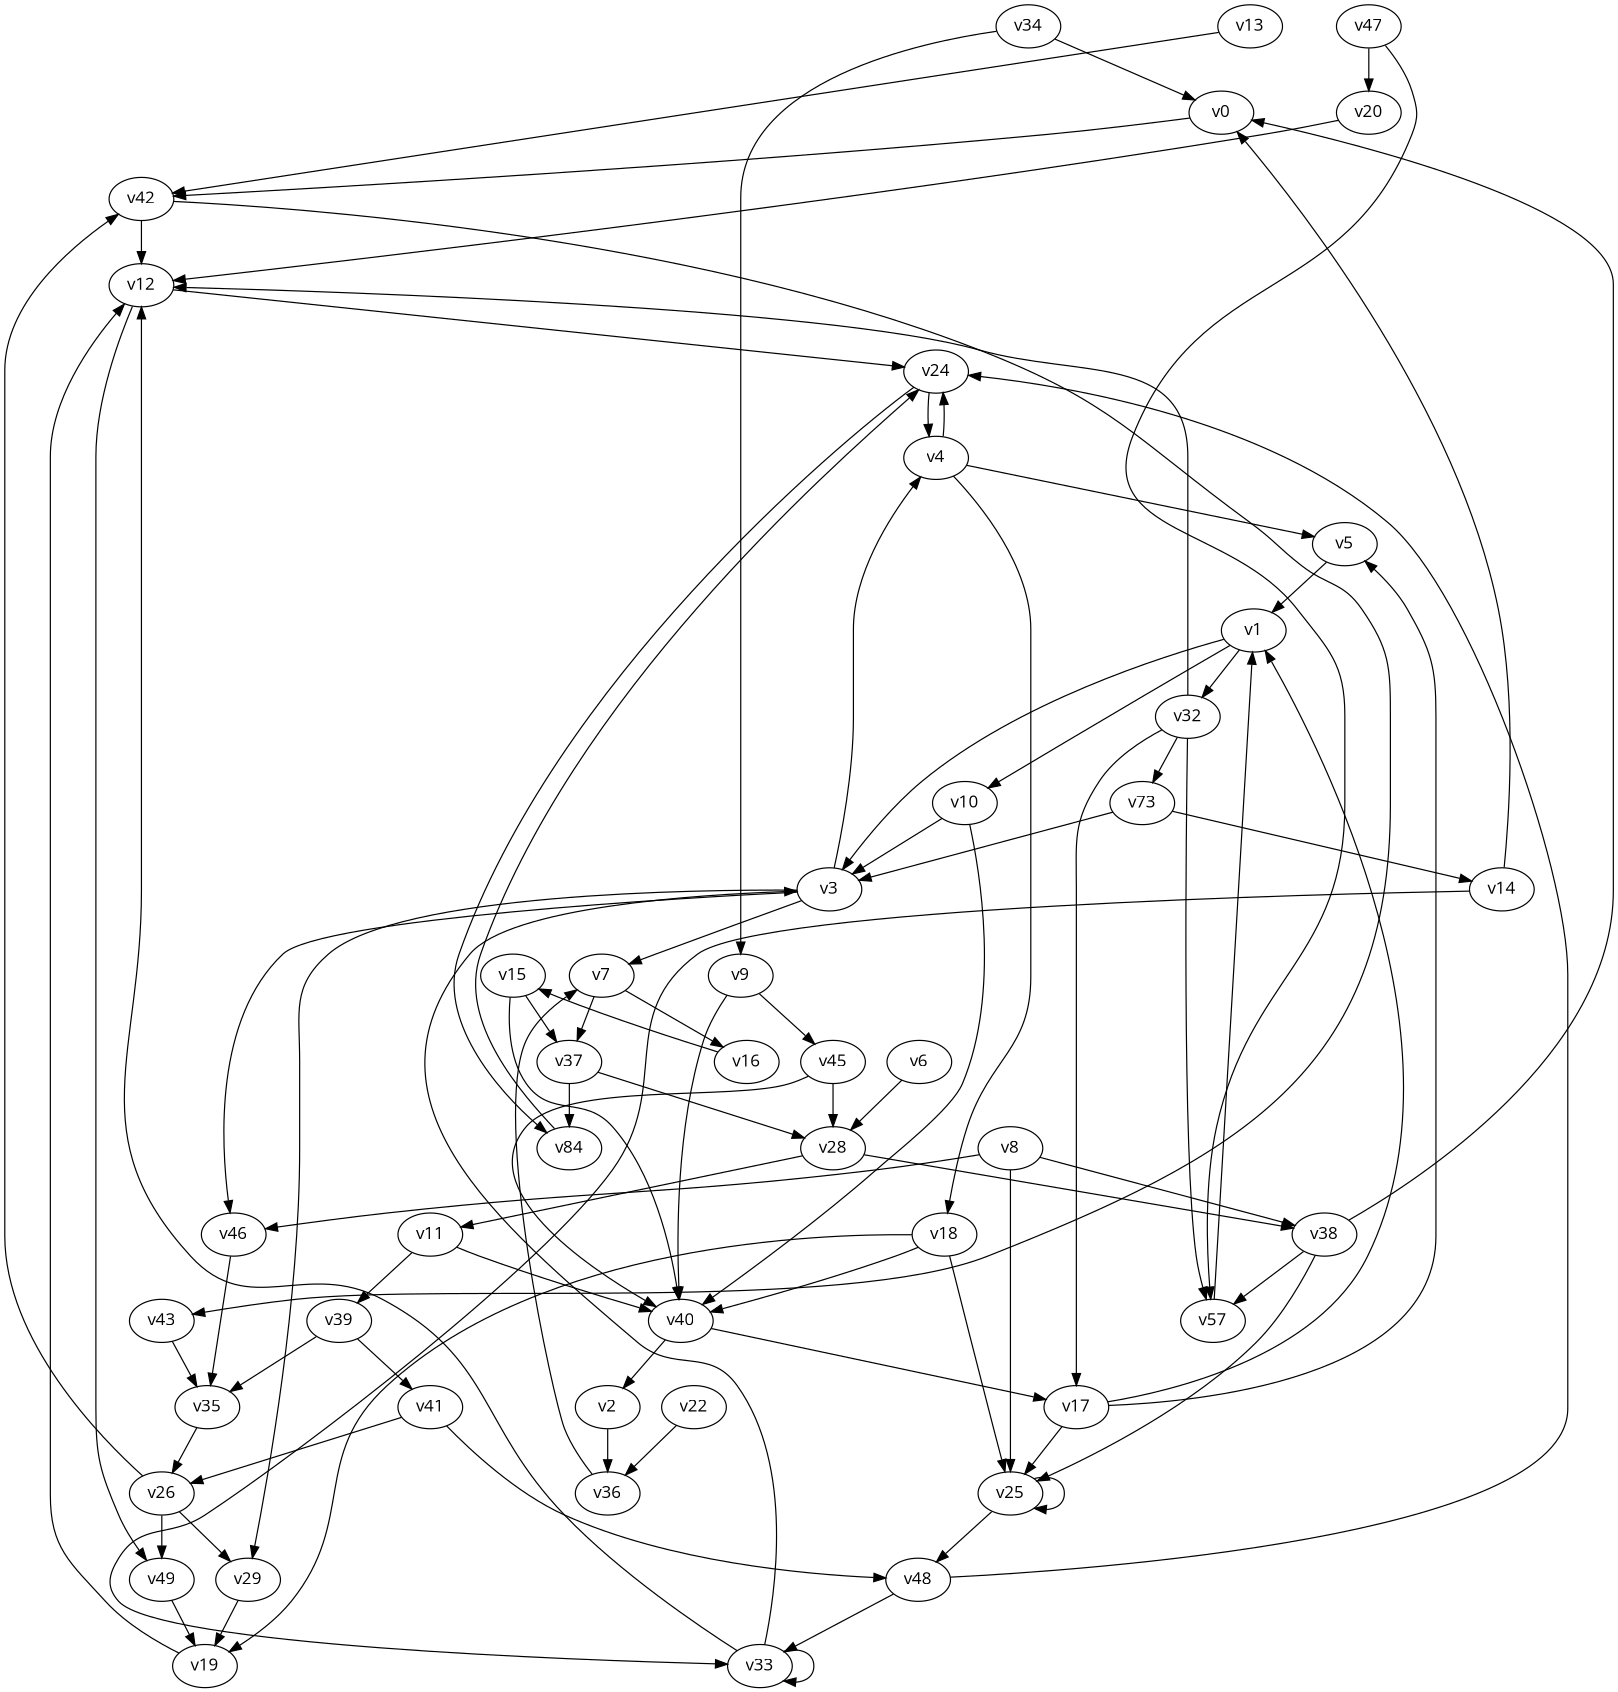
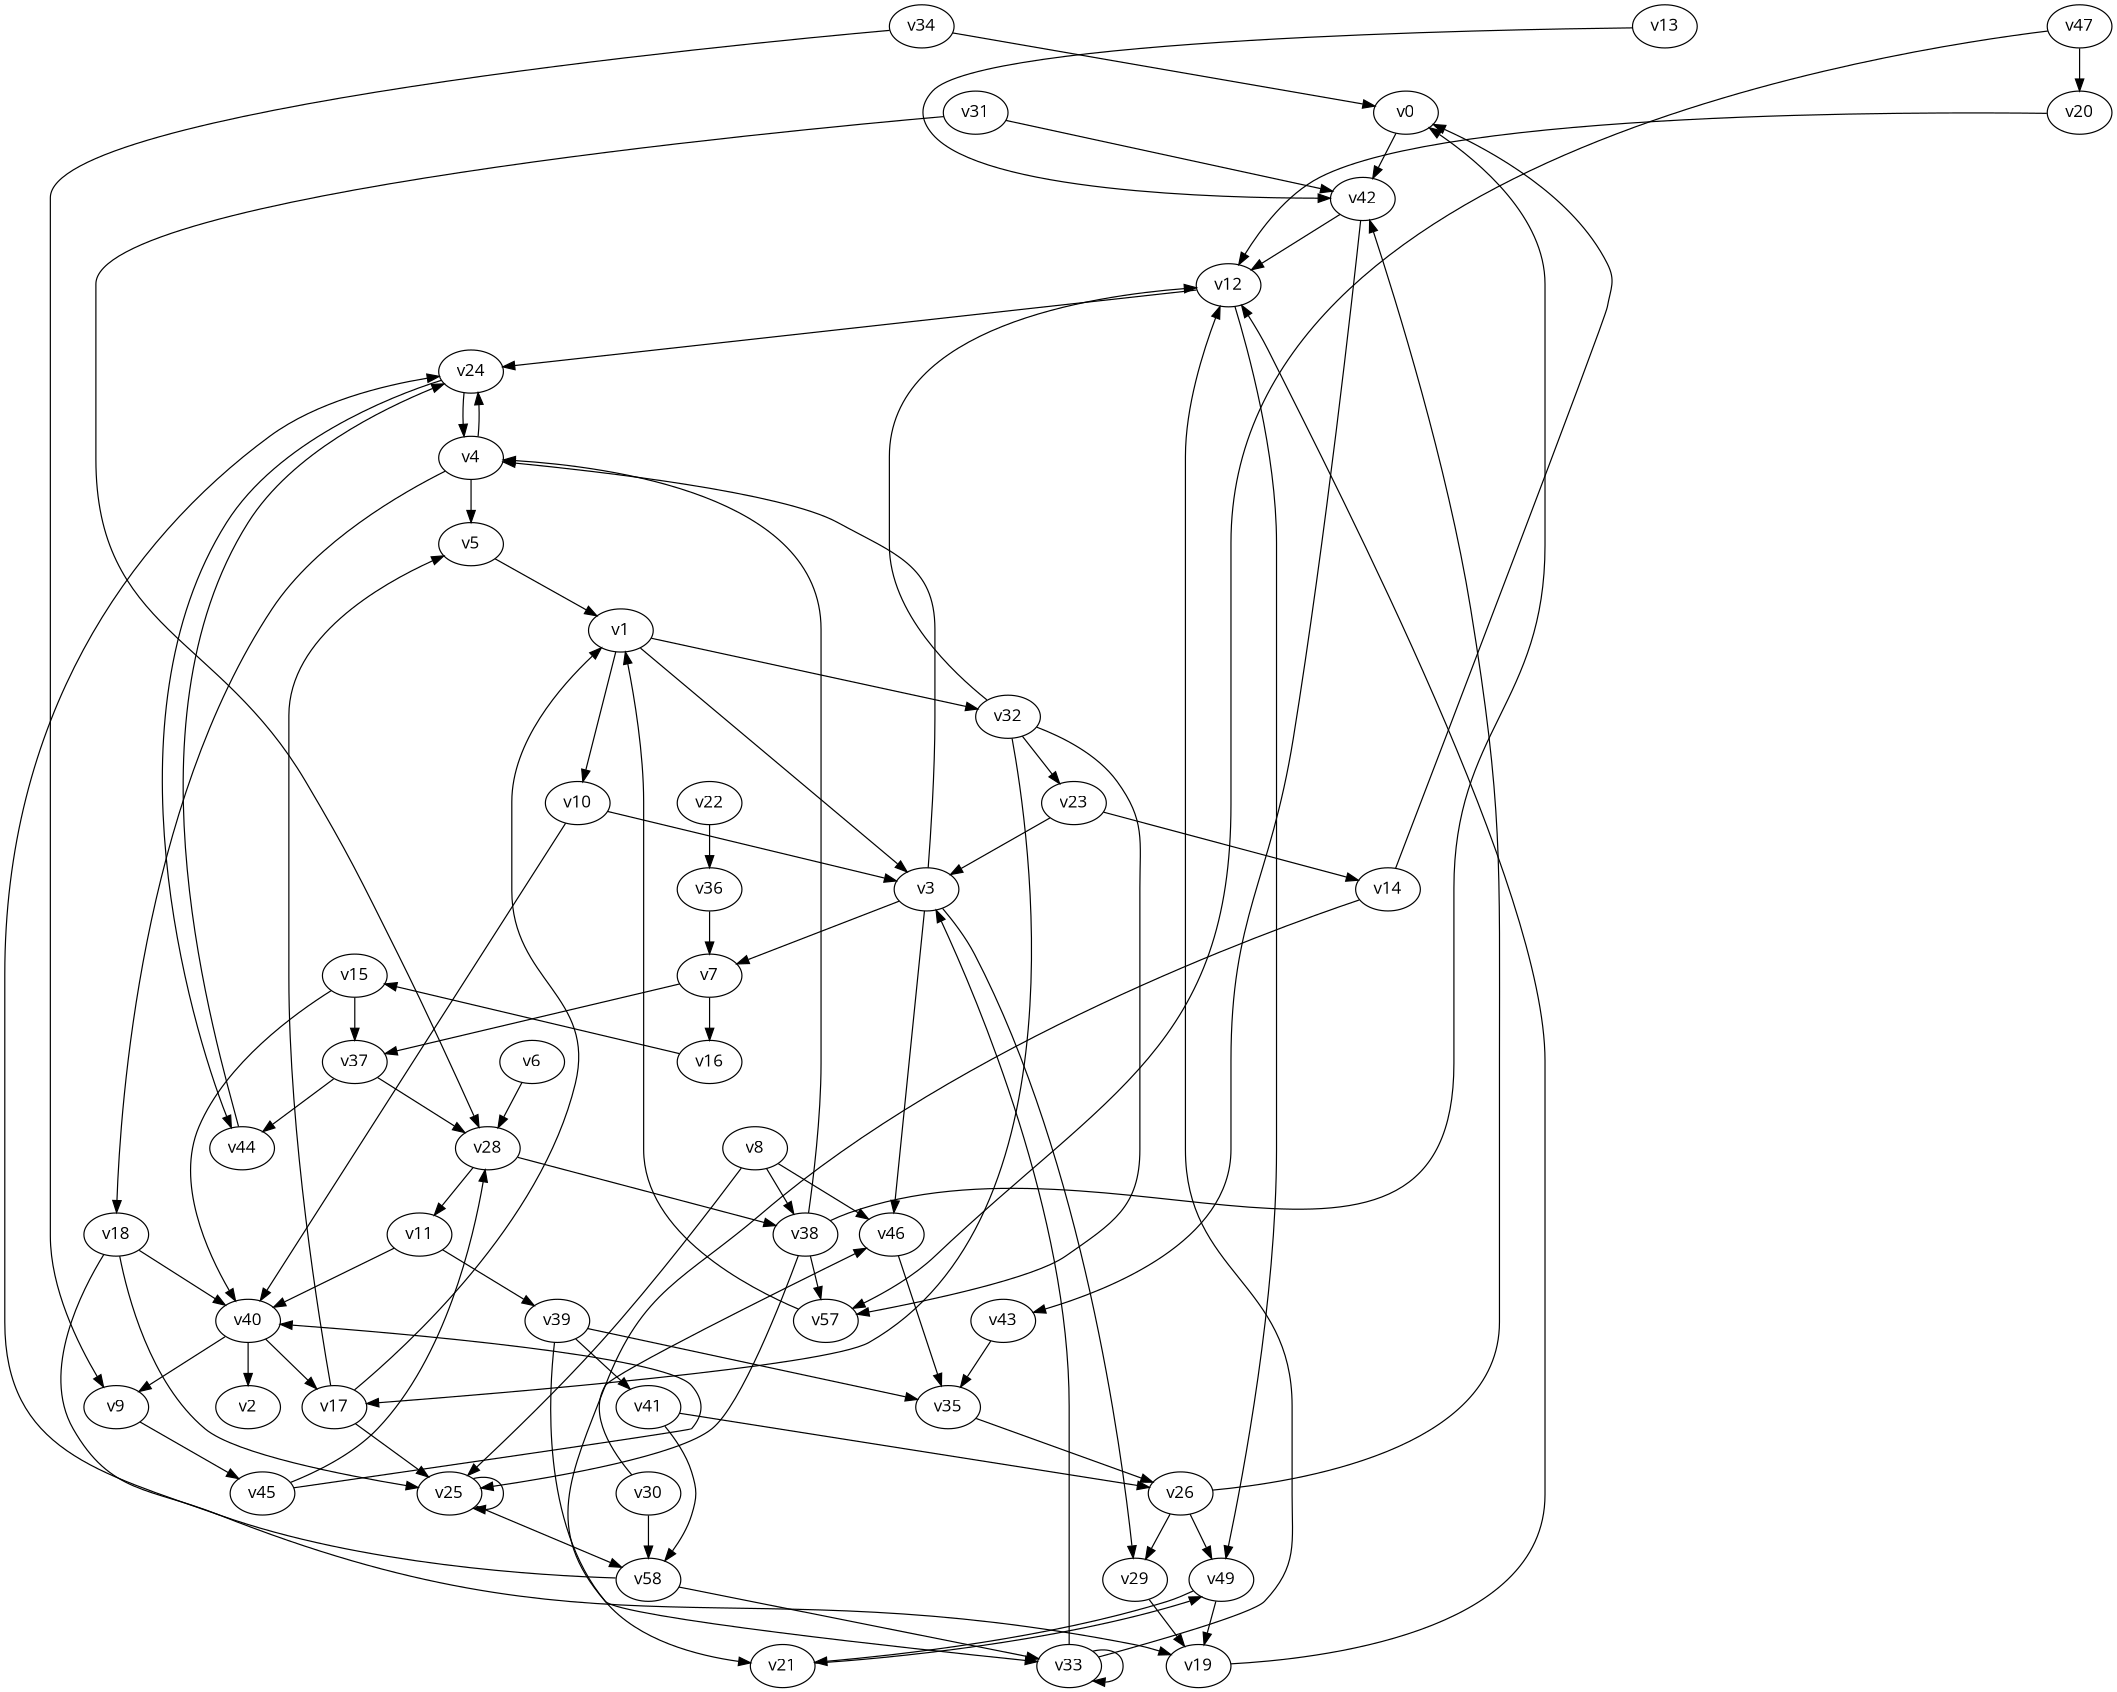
none -> (976, 113)
none -> (821, 731)
(1142, 803) -> (1074, 803)
(684, 1137) -> (187, 1361)
(569, 1148) -> (242, 1148)
(608, 1444) -> none
none -> (648, 1493)
(918, 1580) -> (648, 1580)
none -> (783, 1666)
